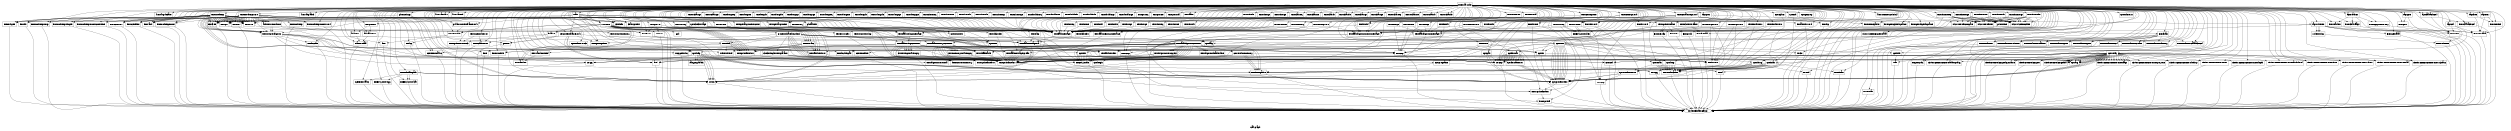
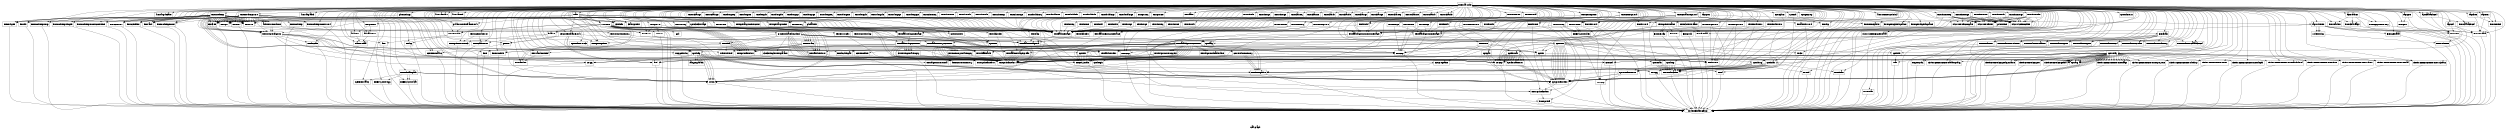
(1174, 15) -> none
